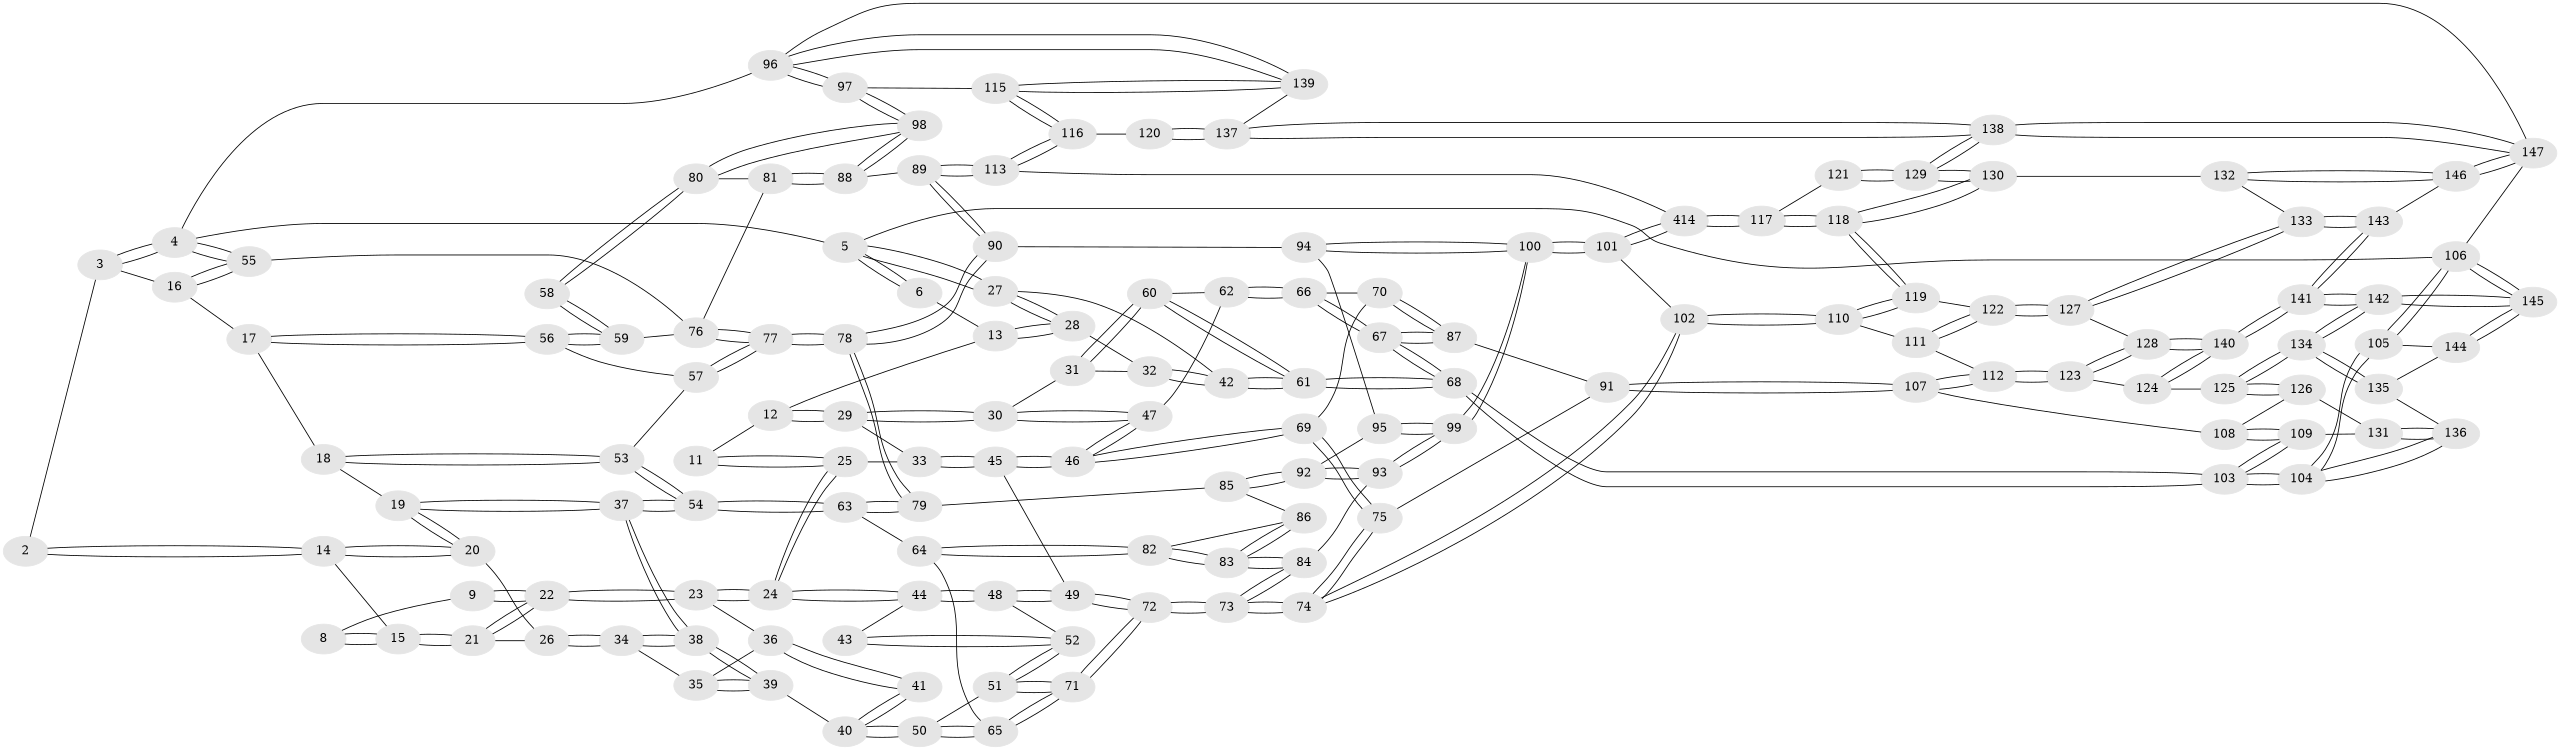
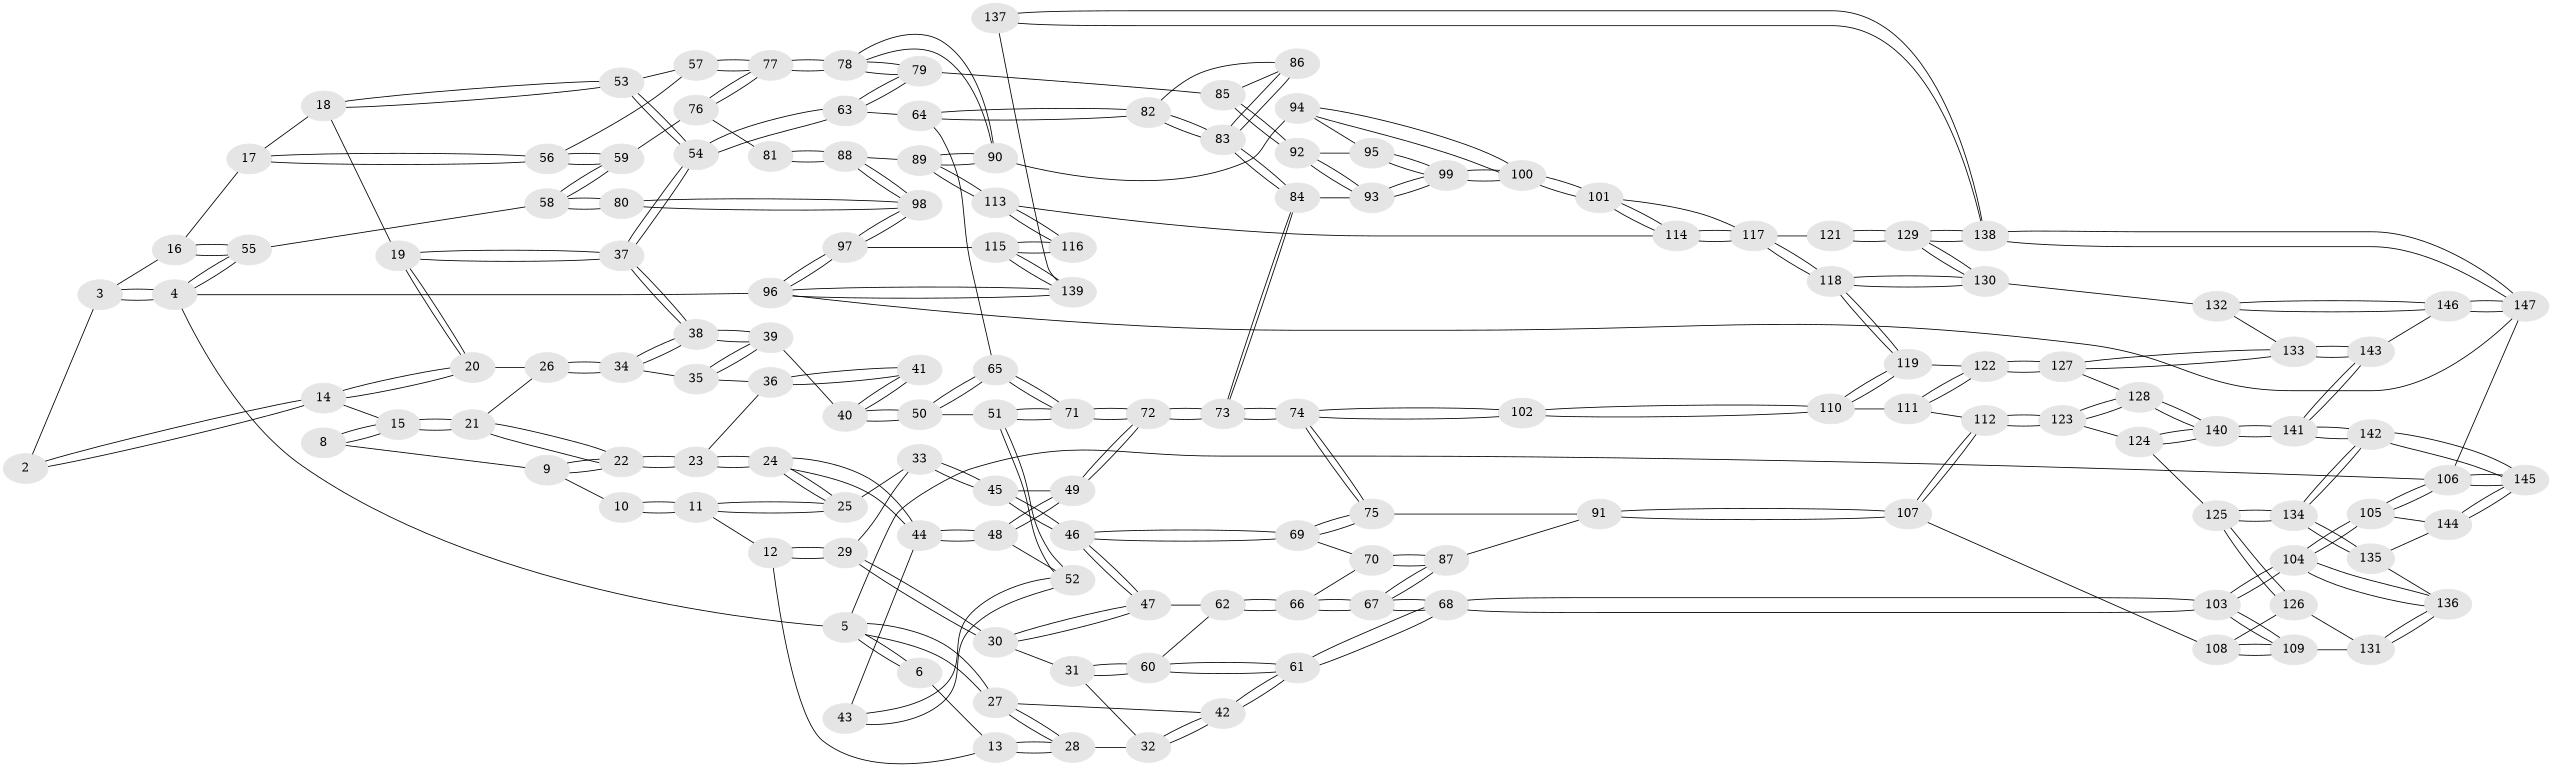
(1150, 134) -> none
(734, 179) -> none
(1685, 221) -> (1677, 236)
(486, 255) -> (398, 227)
(1646, 283) -> (1680, 209)
none -> (622, 507)
